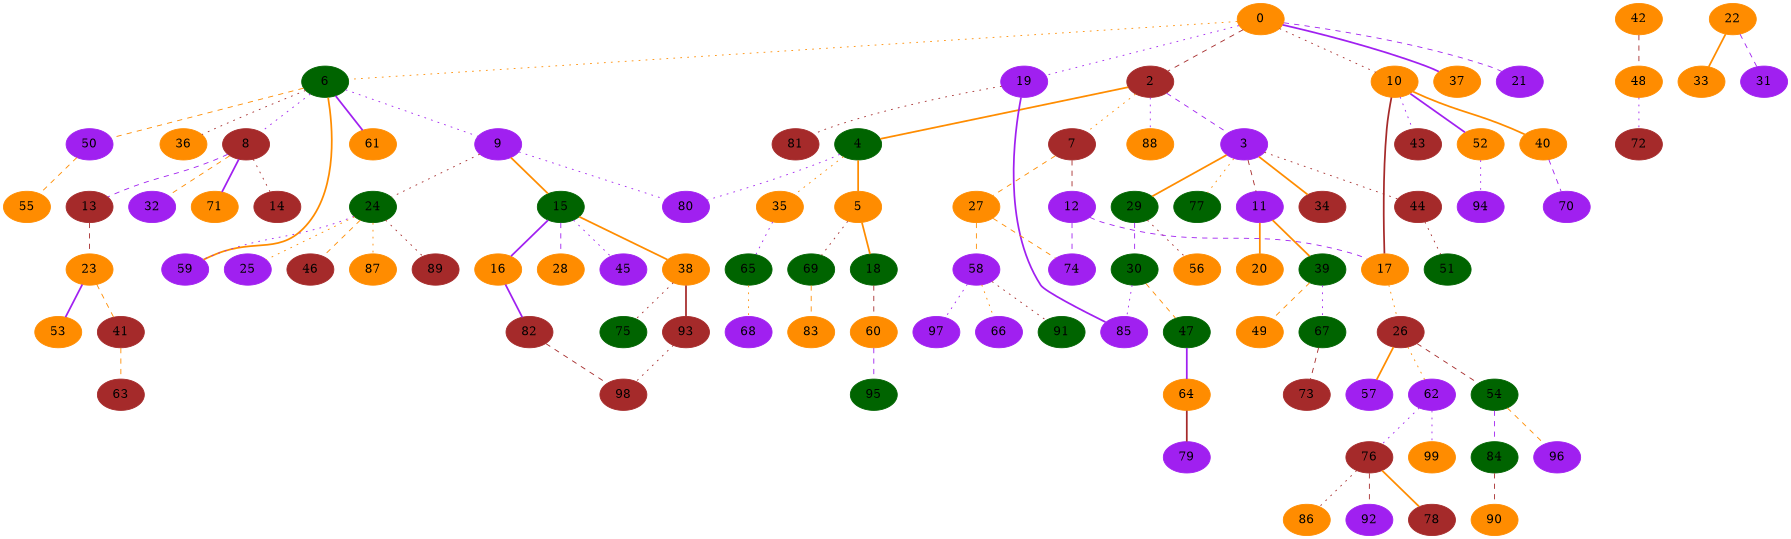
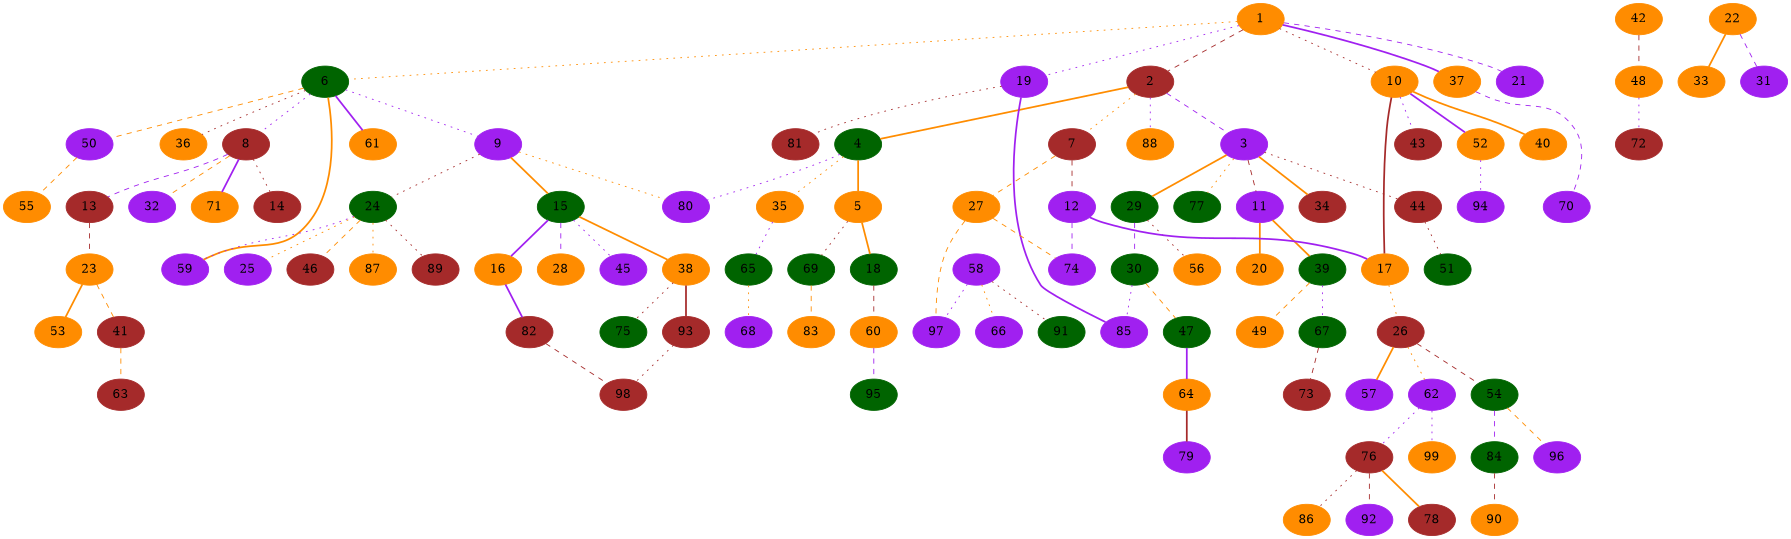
(1261, 19) -> (1261, 19)
(1555, 175) -> (1559, 114)
(592, 176) -> (592, 176)
(976, 238) -> (942, 266)
(1229, 238) -> (1229, 238)
(74, 301) -> (74, 301)
